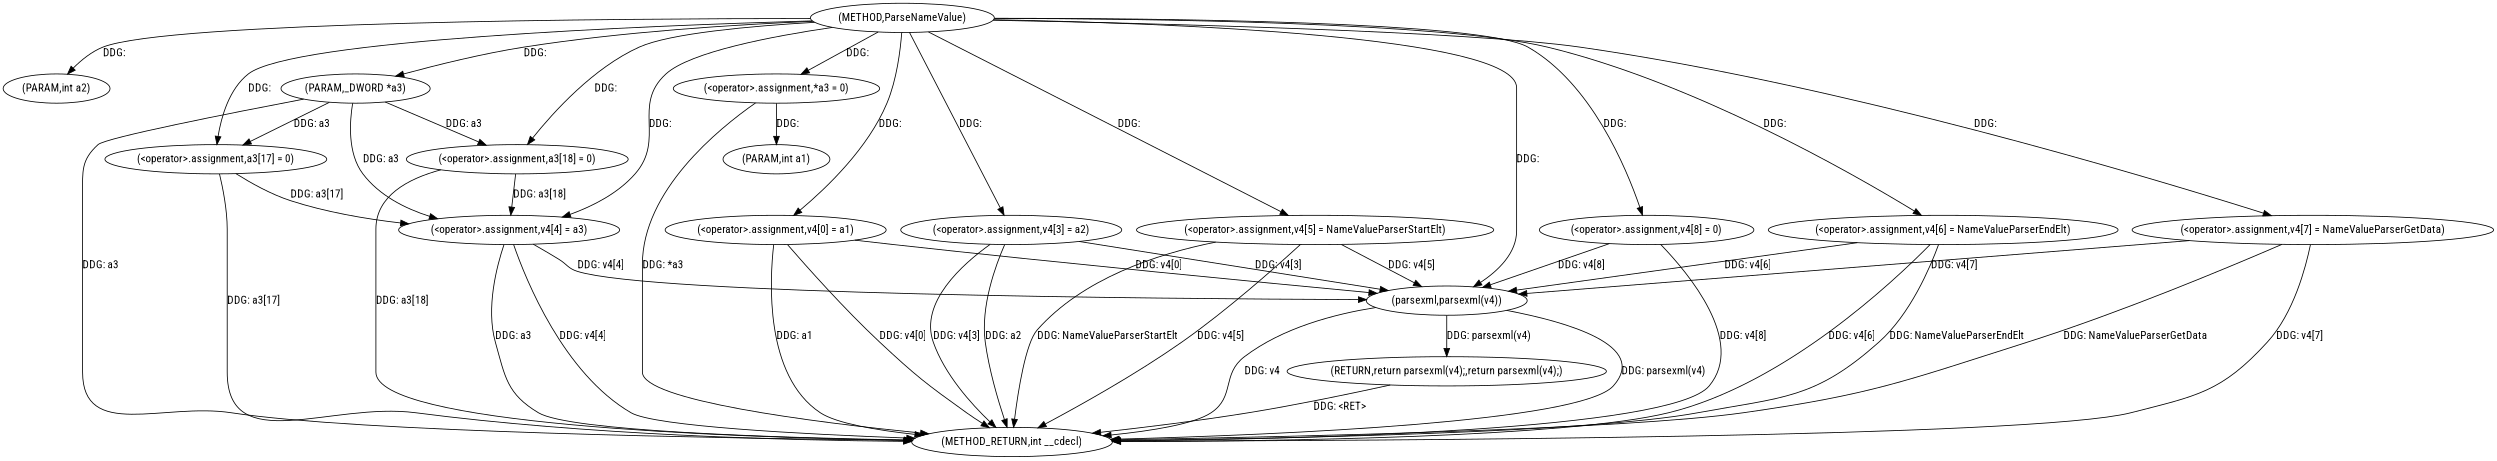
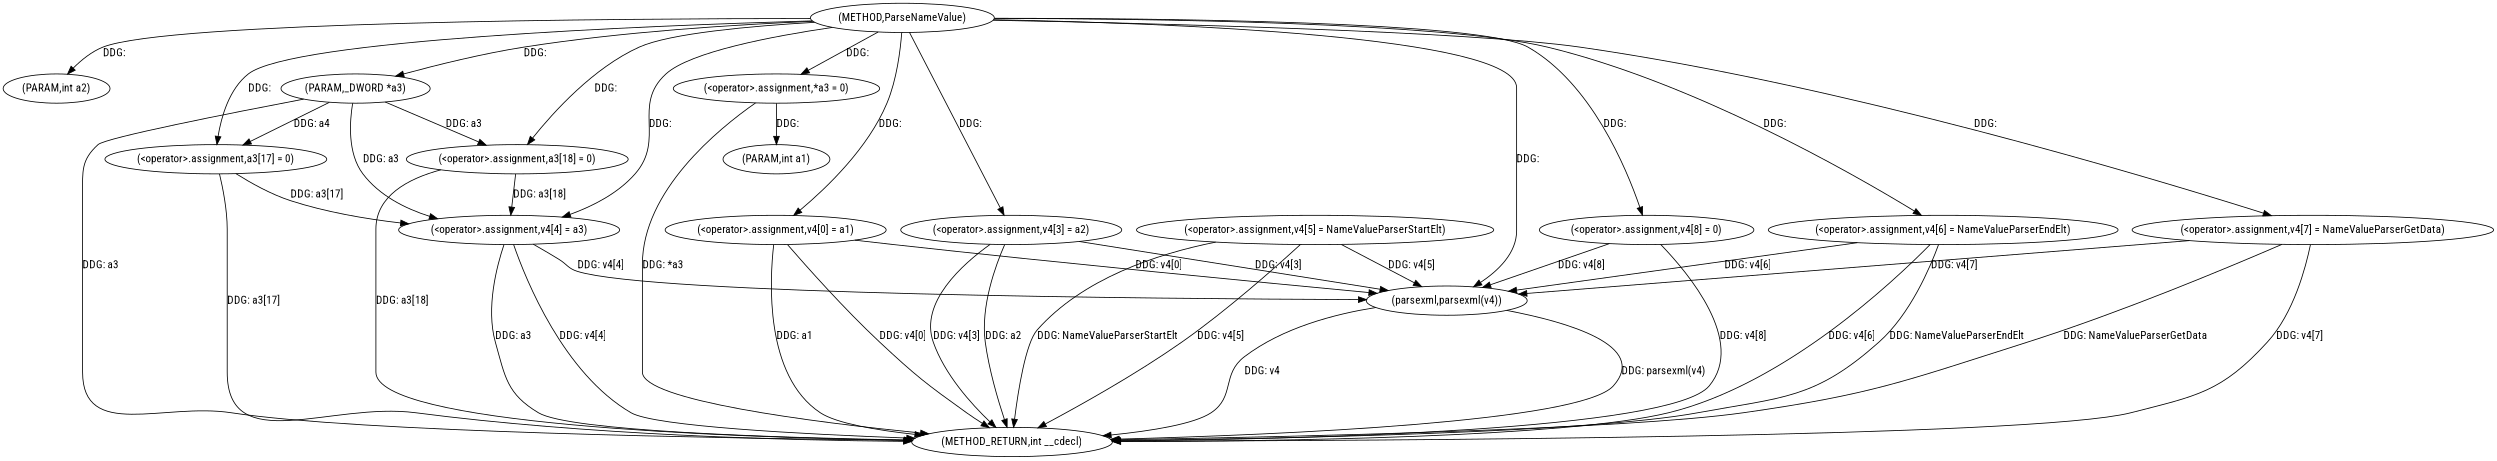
(1105, 122) -> none
(312, 124) -> (312, 124)
(1447, 371) -> none
